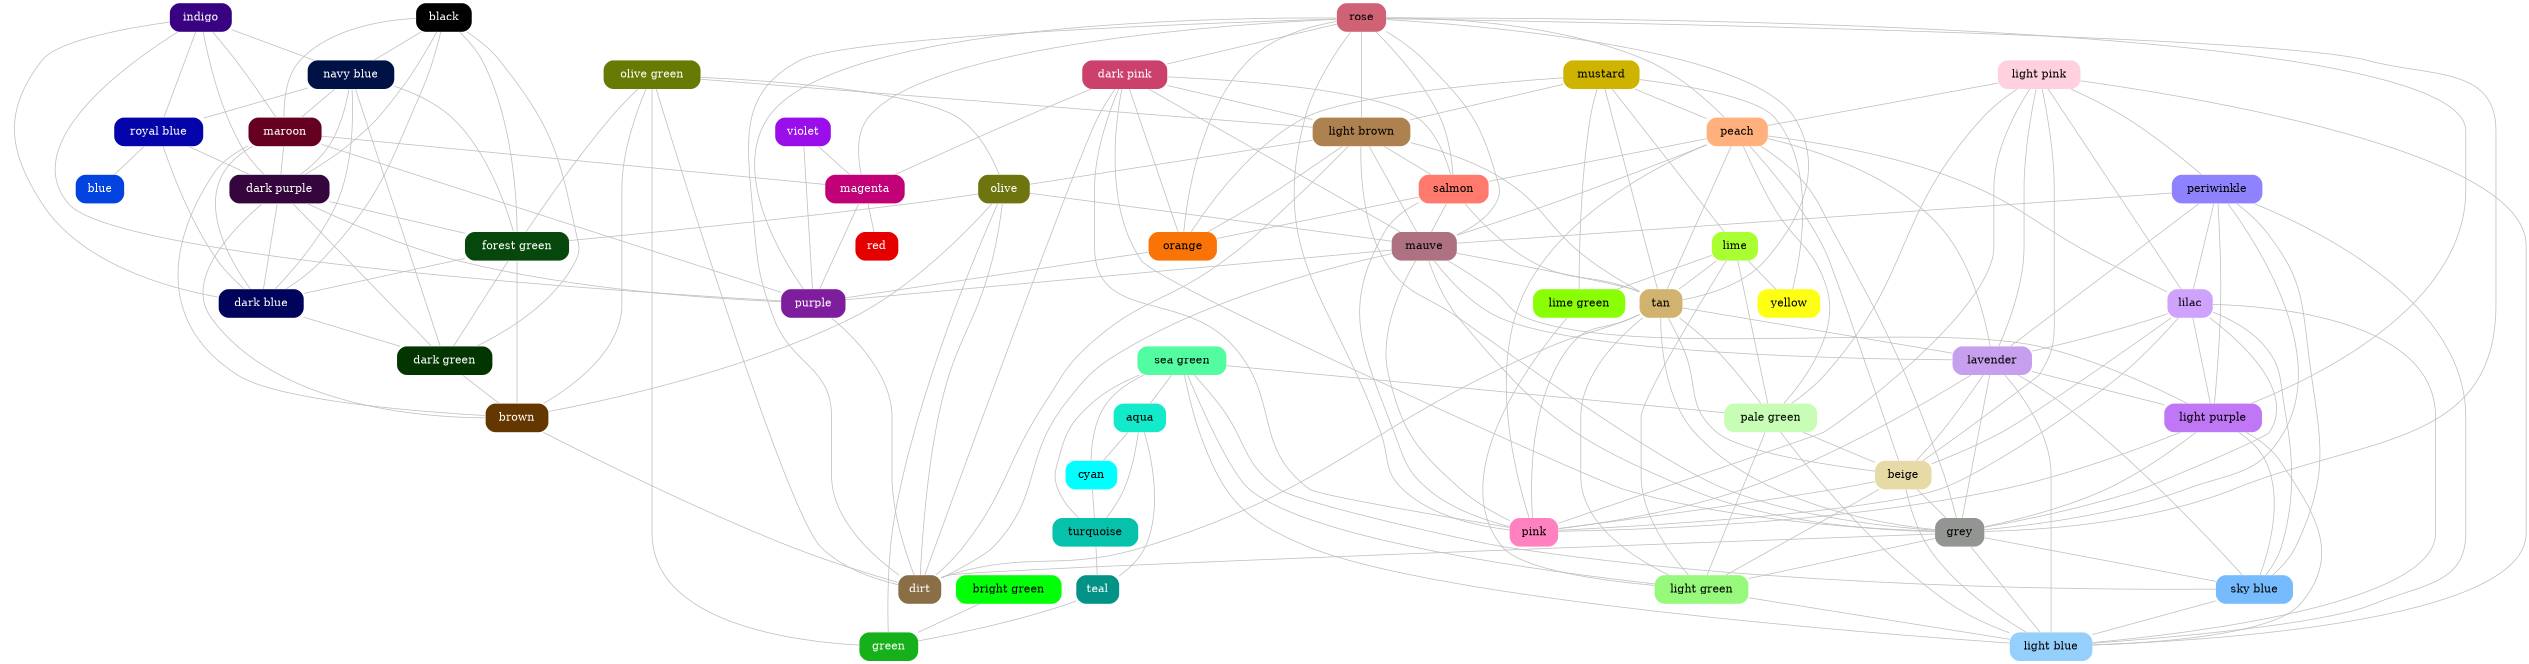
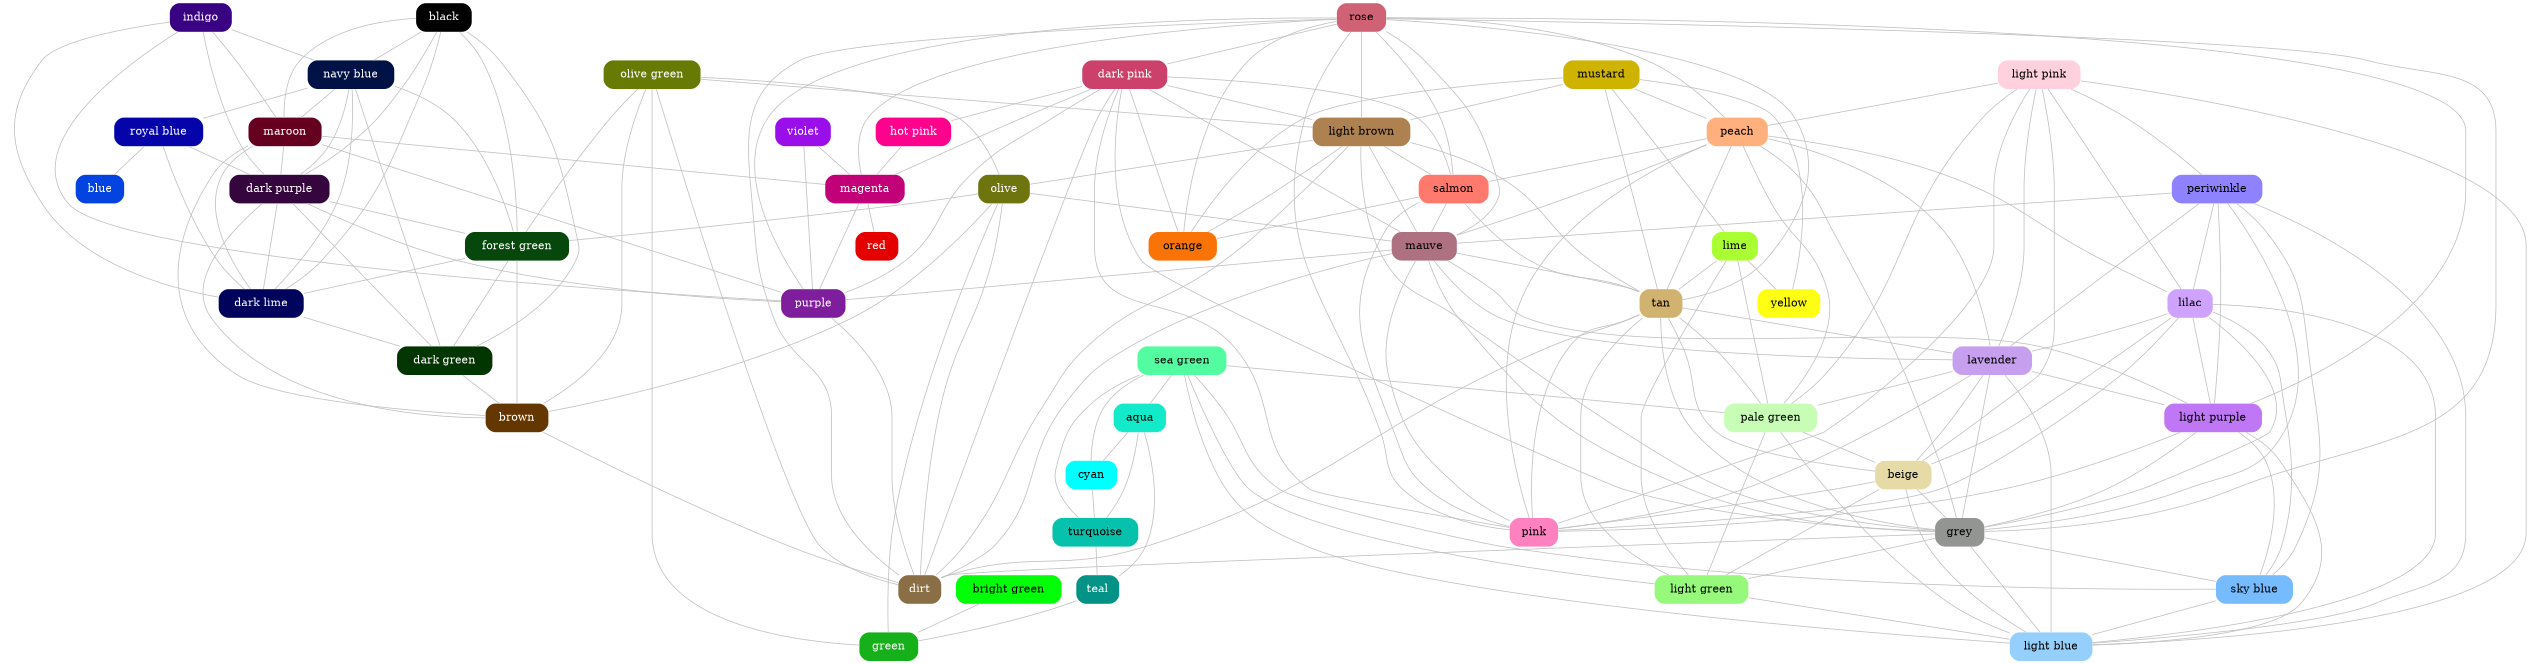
(180, 75) -> none
none -> (913, 132)
(997, 275) -> (964, 182)
(1842, 294) -> none
(261, 303) -> (261, 303)
(1579, 303) -> none
(2137, 467) -> (1892, 387)
